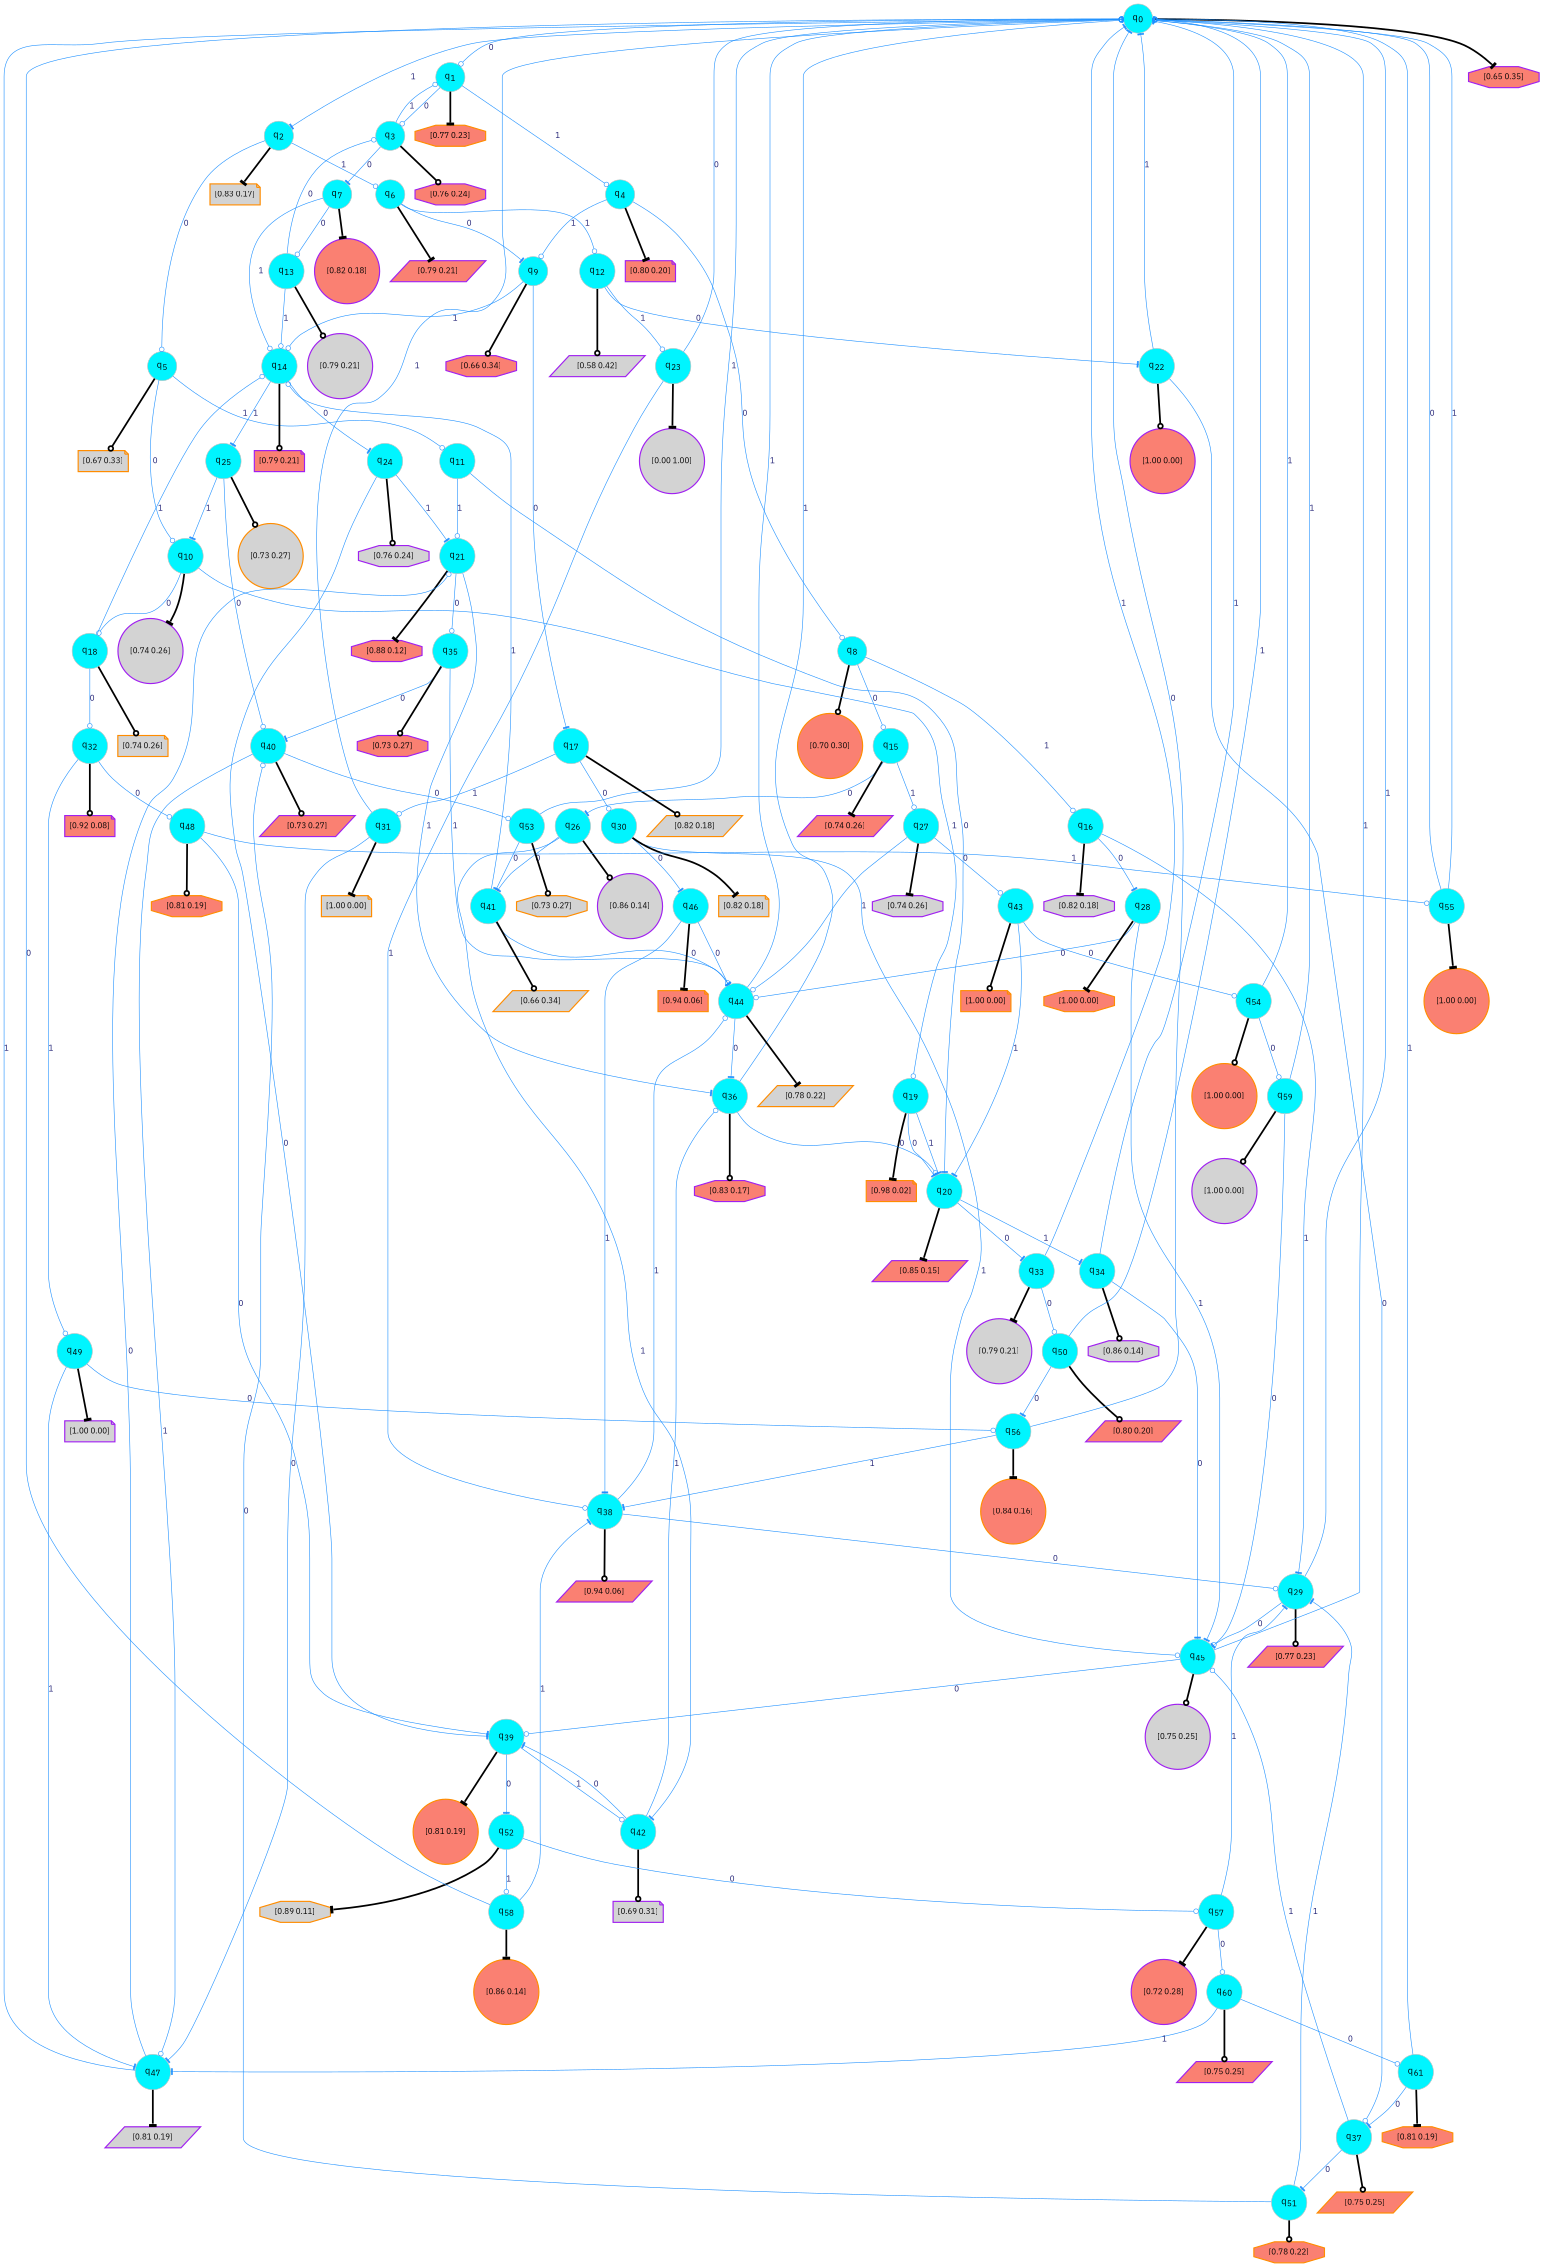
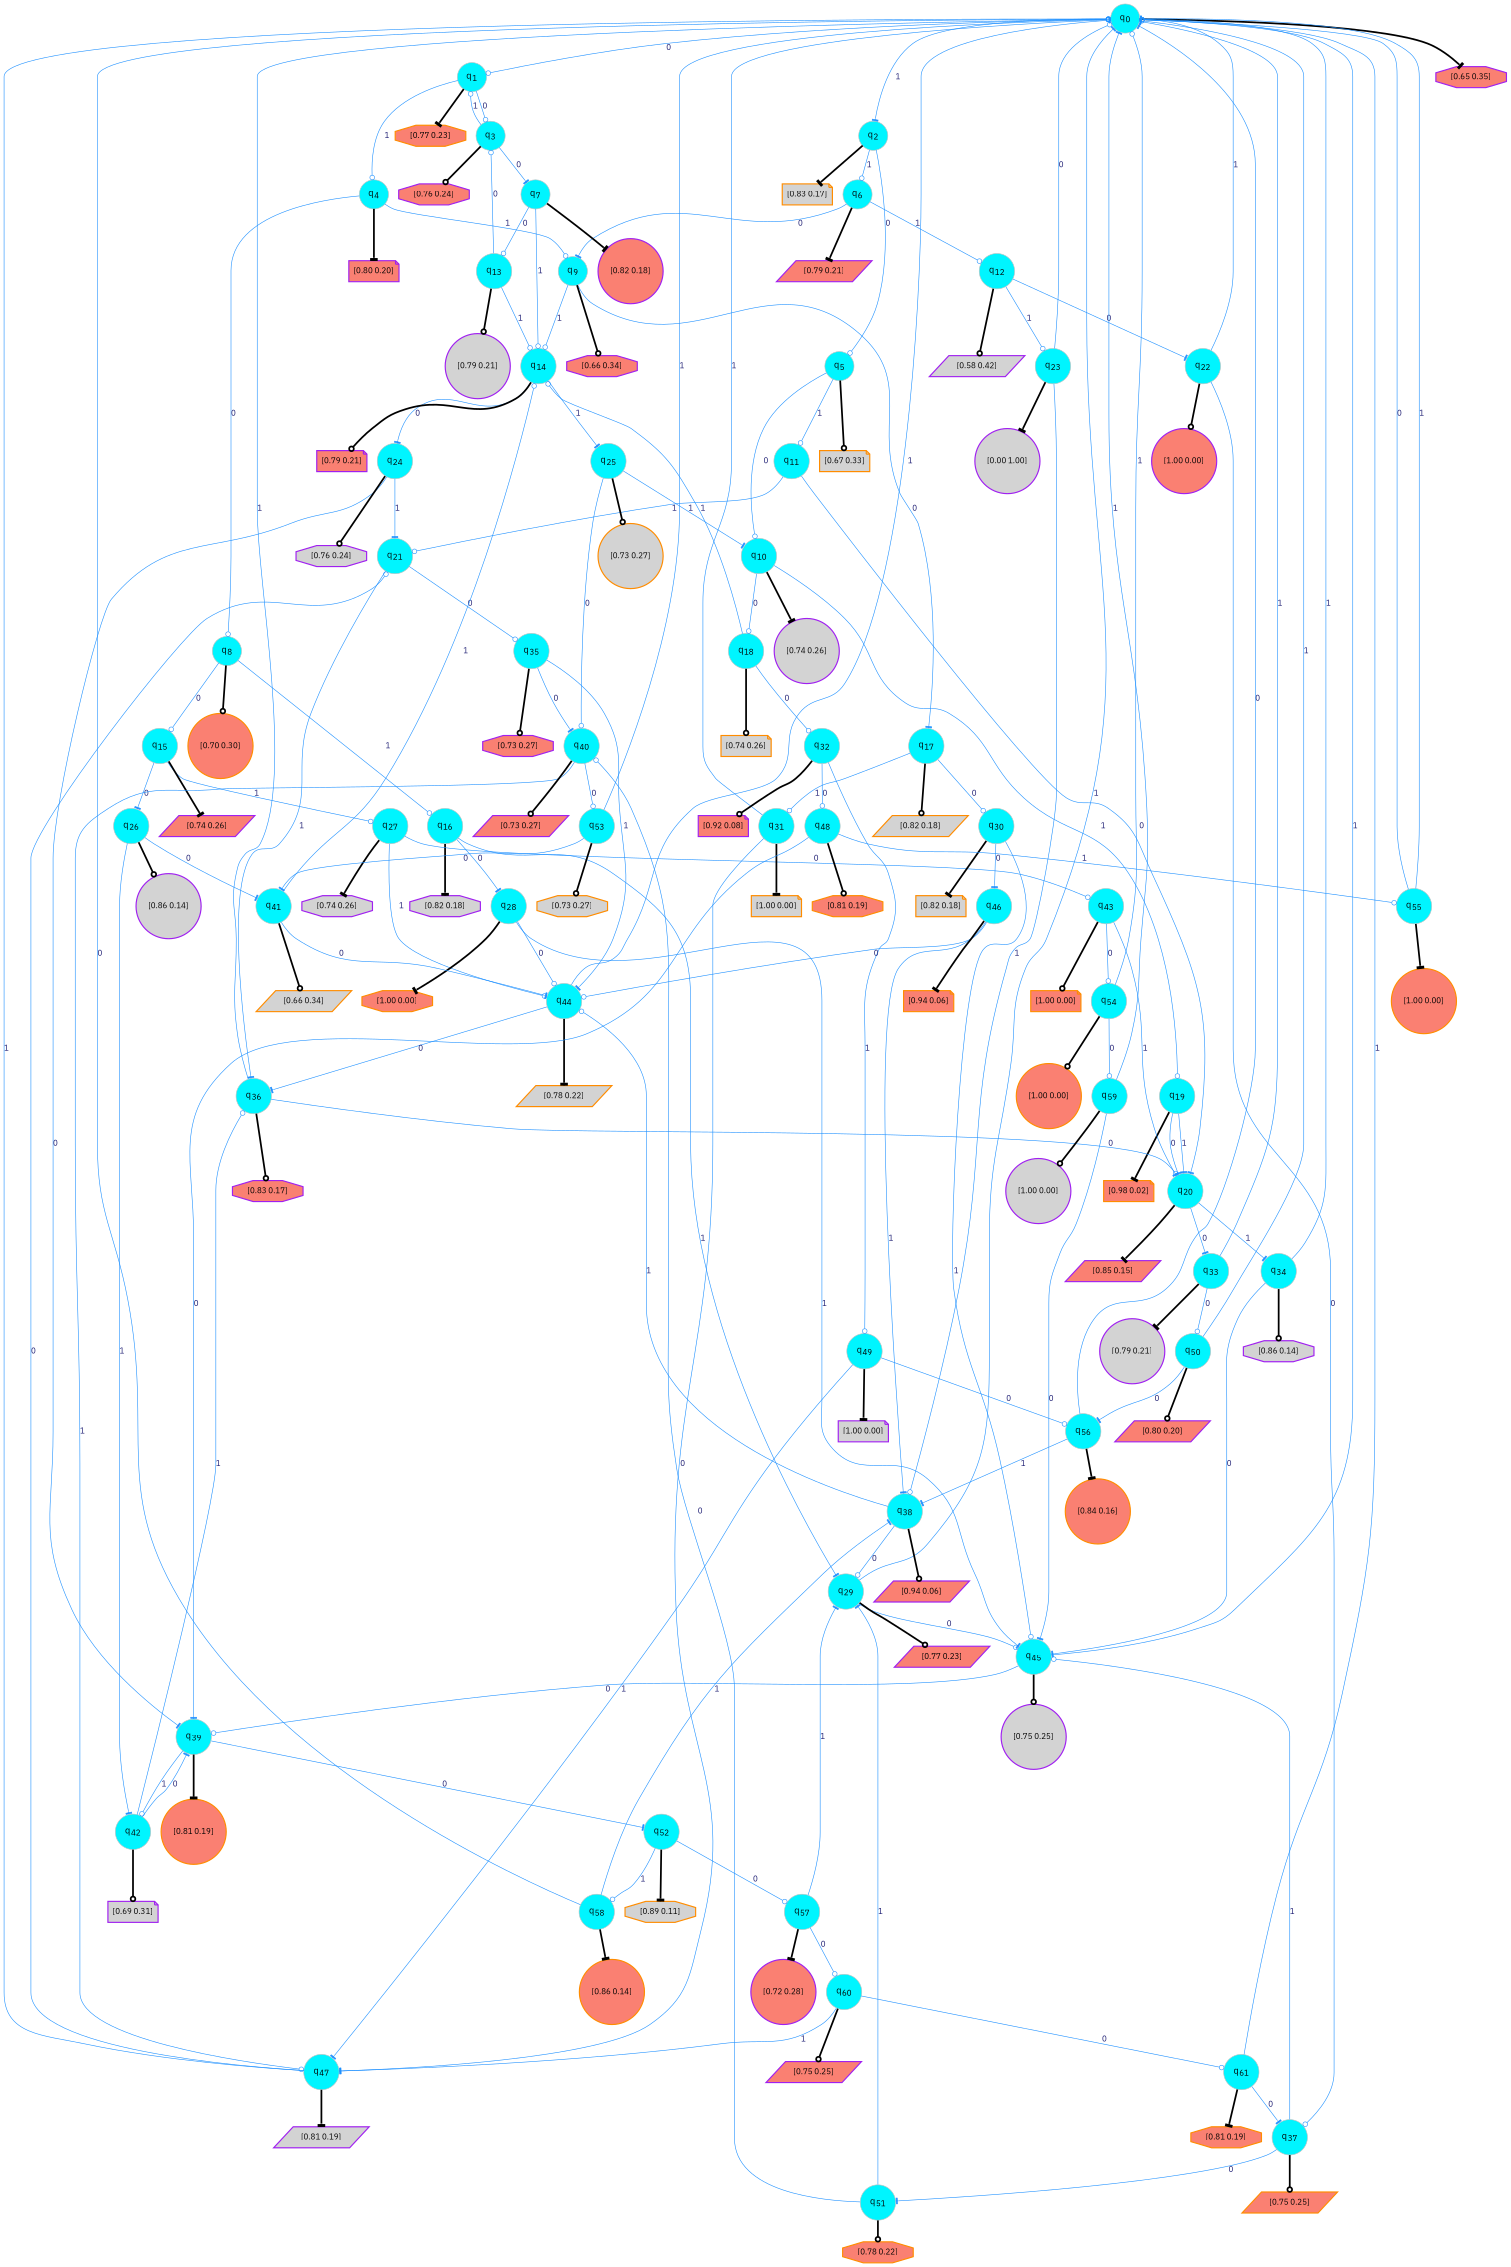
(387, 651) -> none
